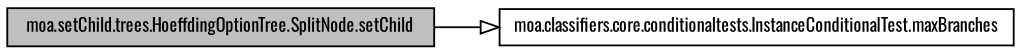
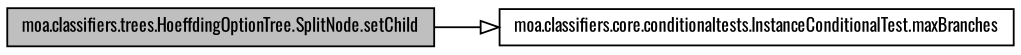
(221, 27) -> (221, 27)
